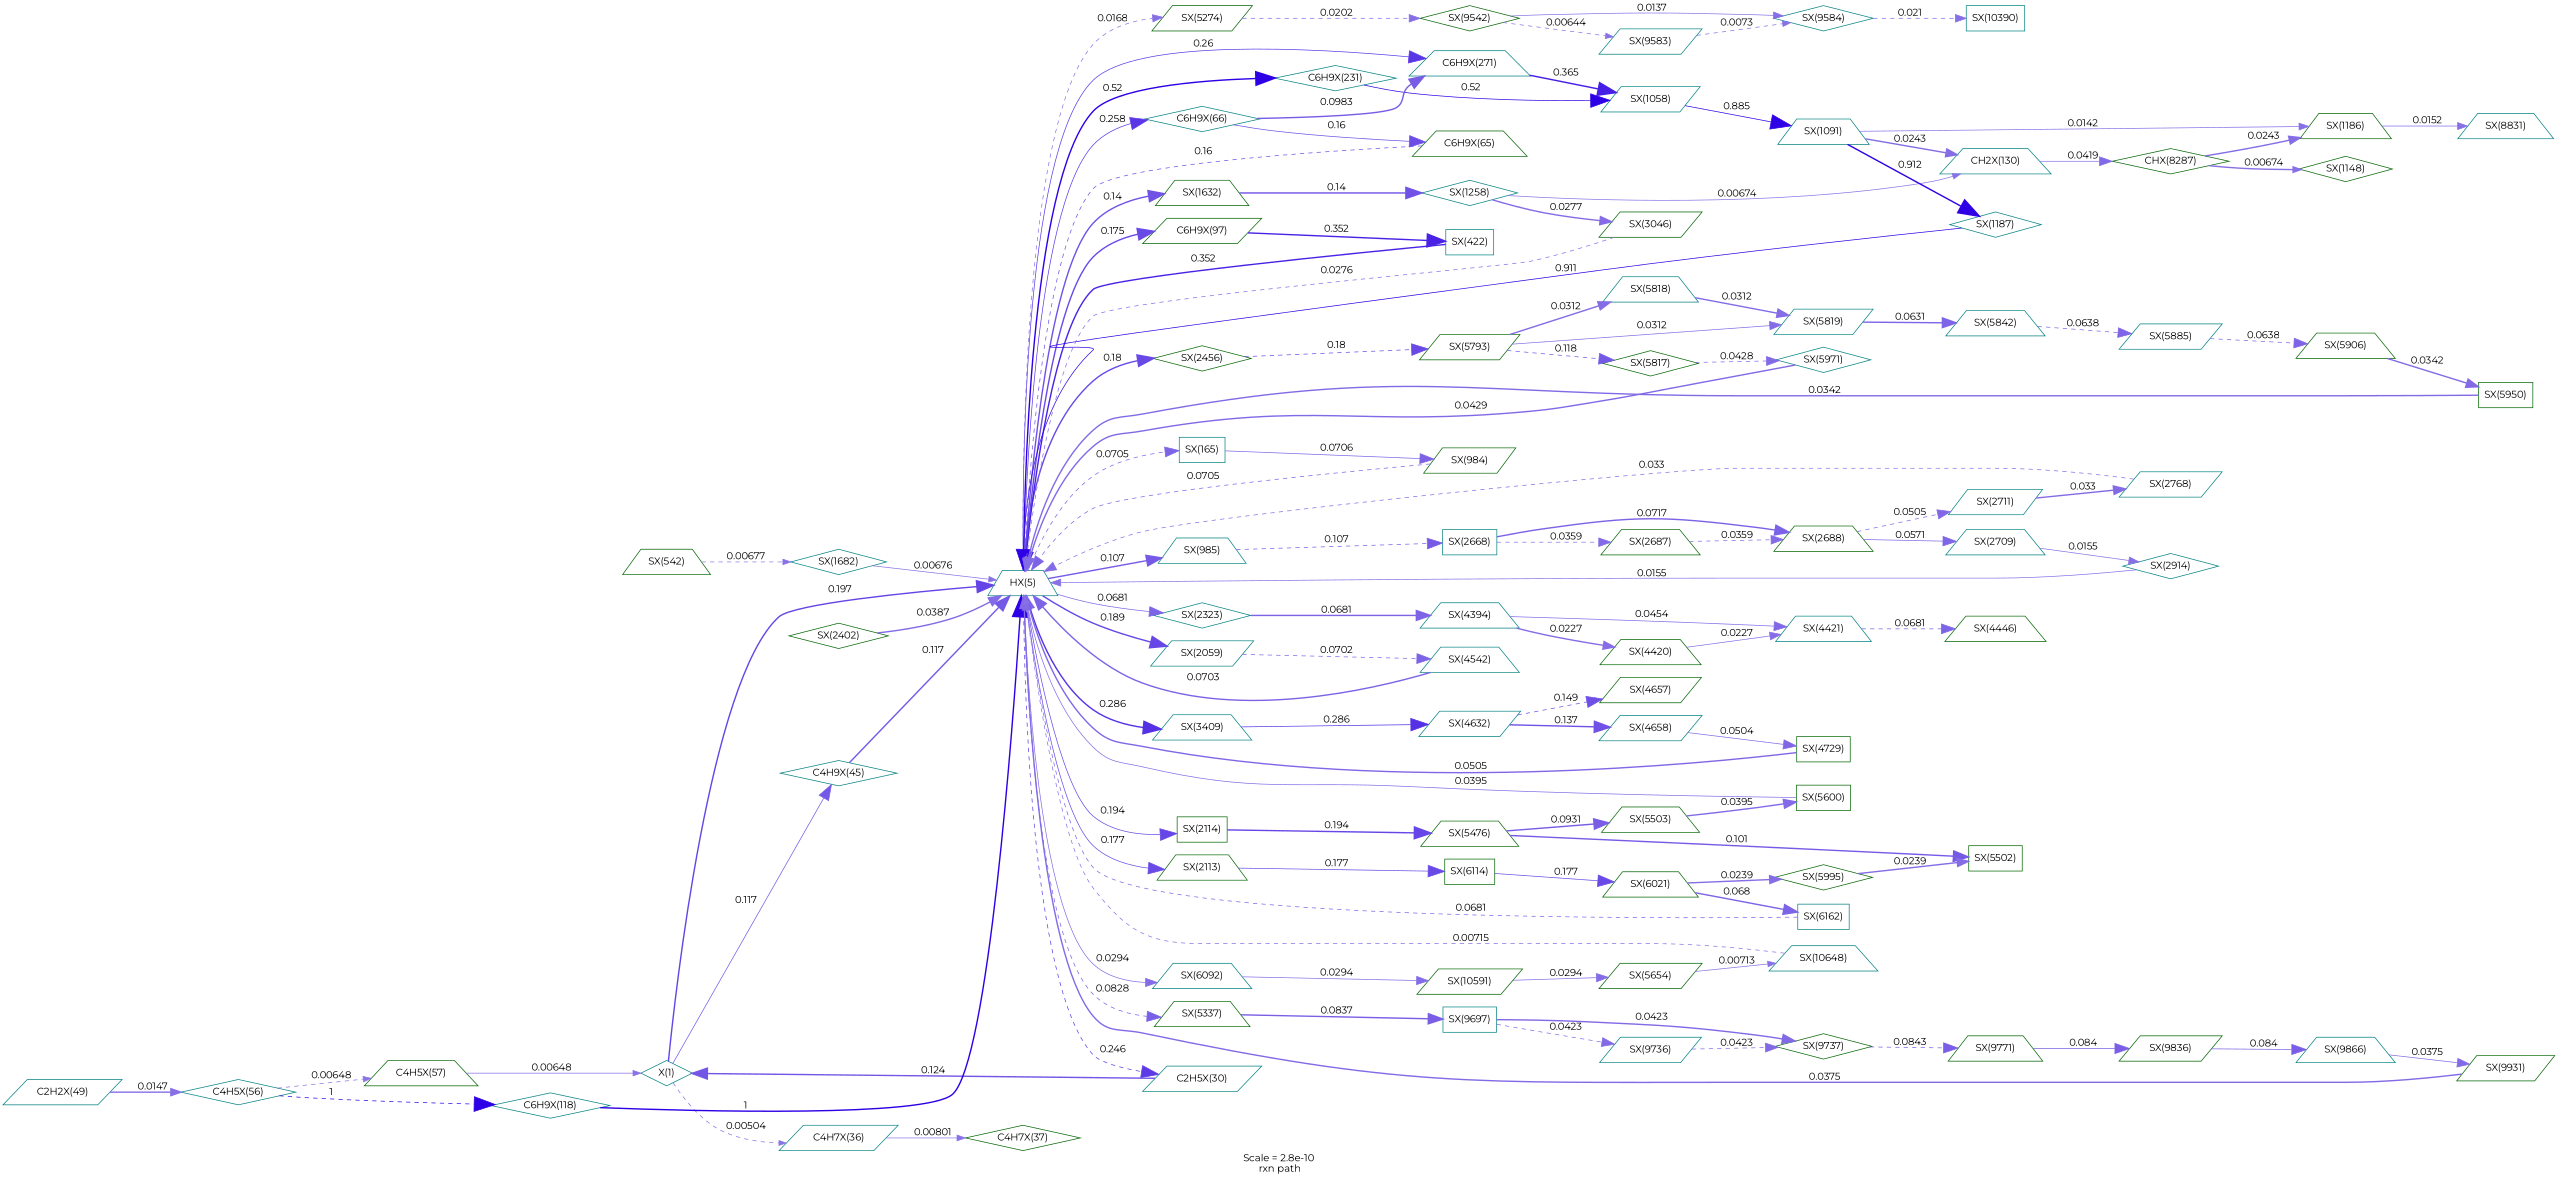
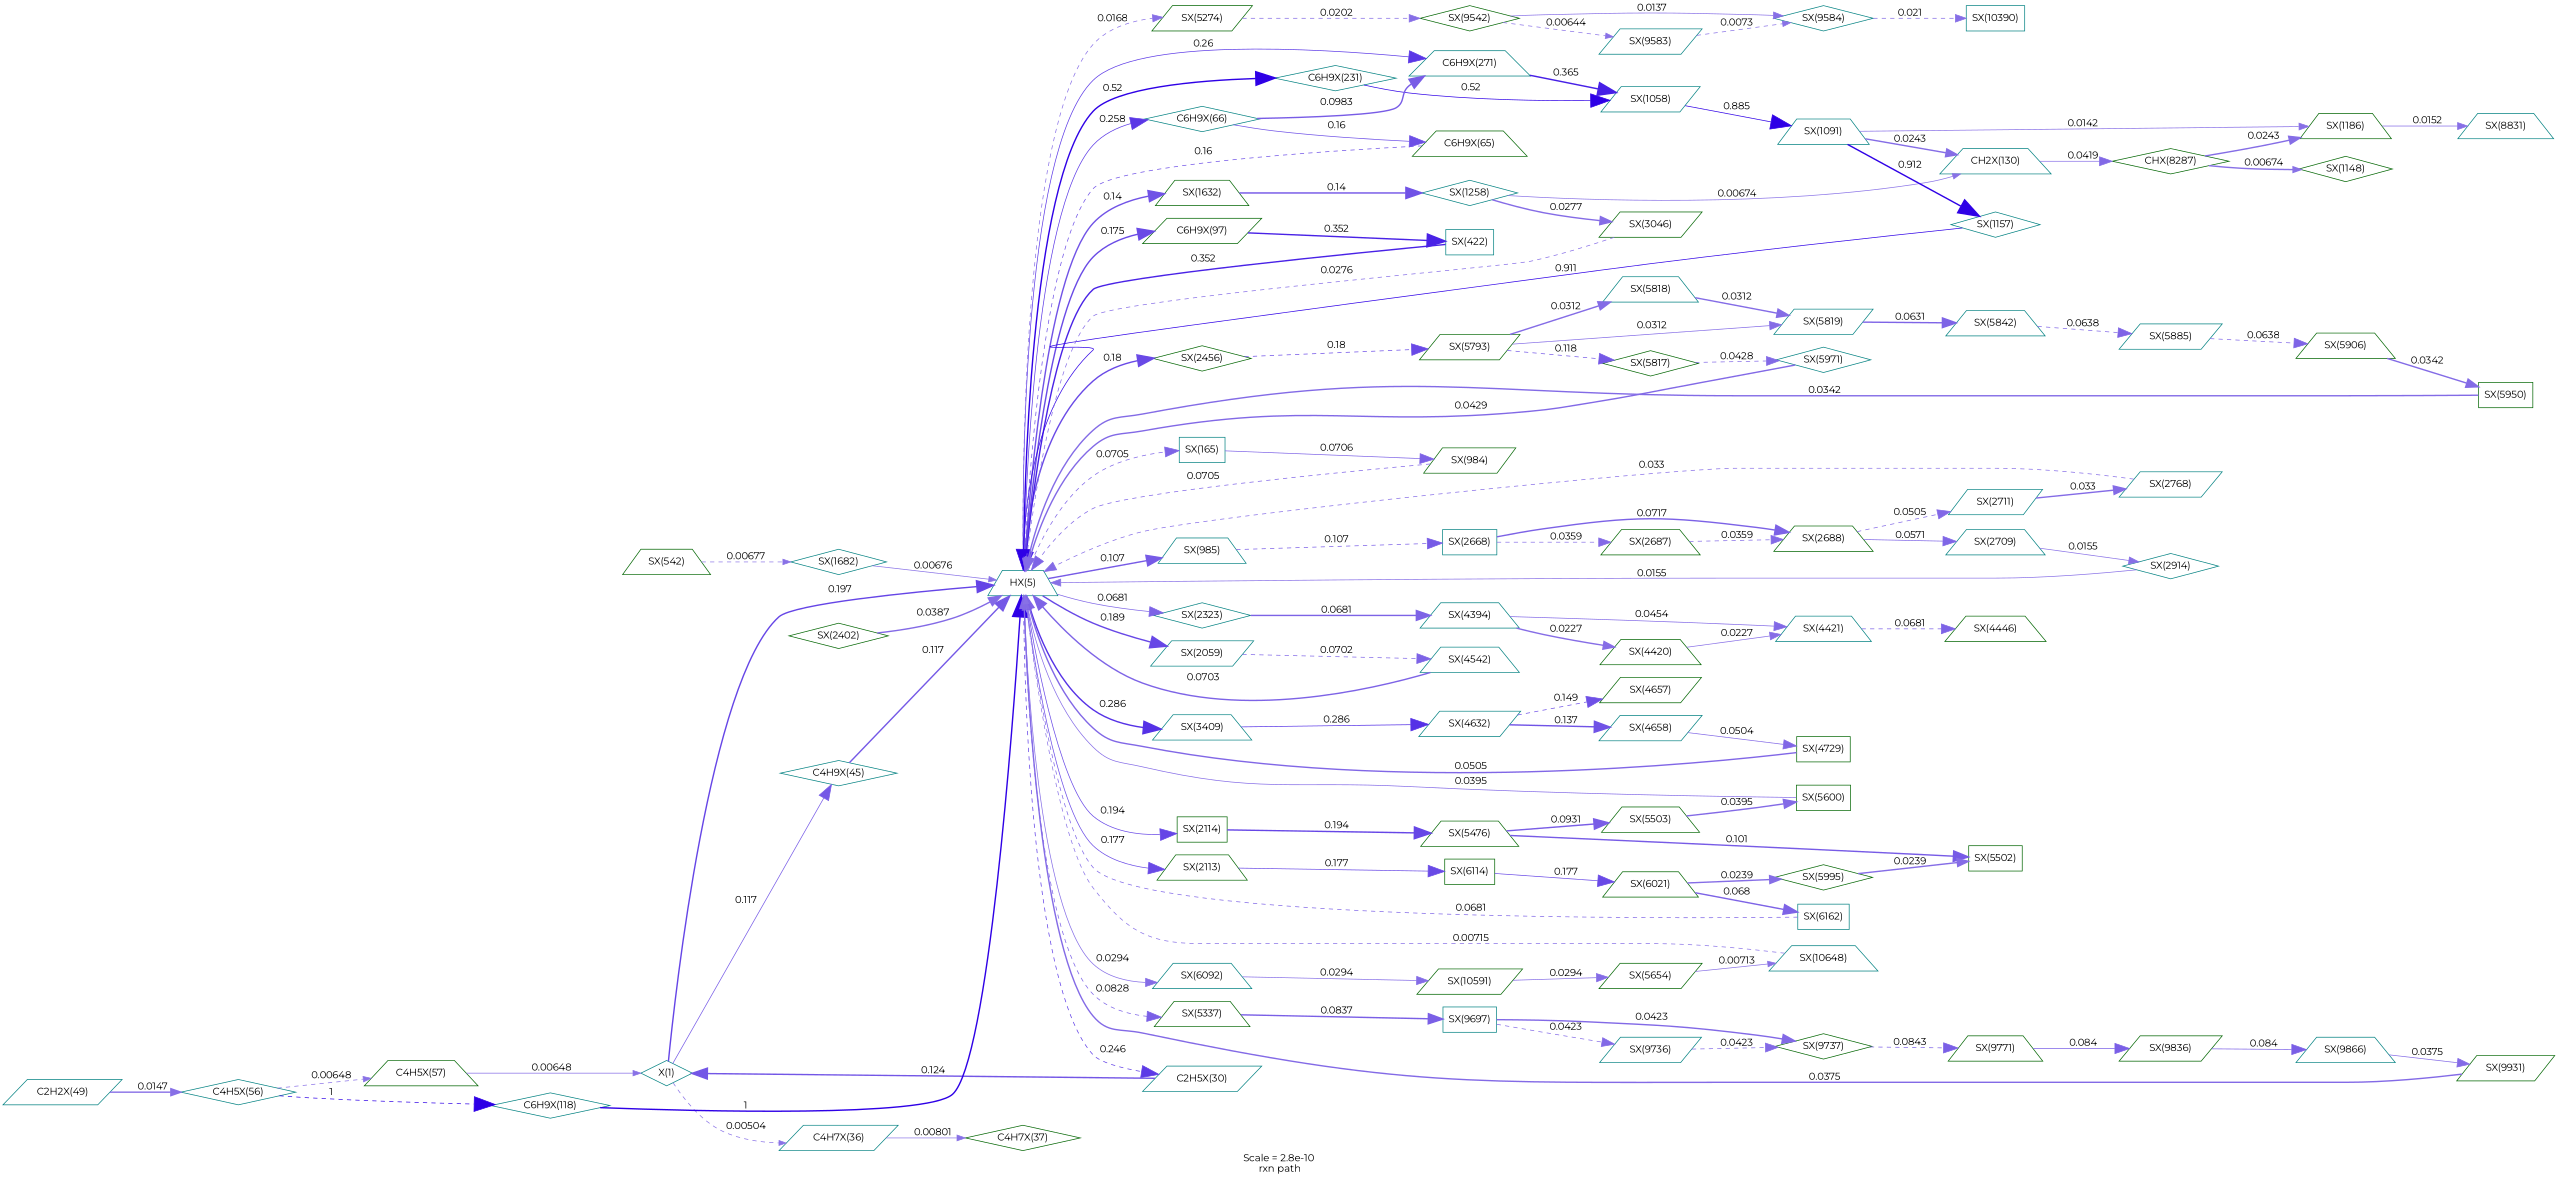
(1995, 225) -> (1995, 225)
